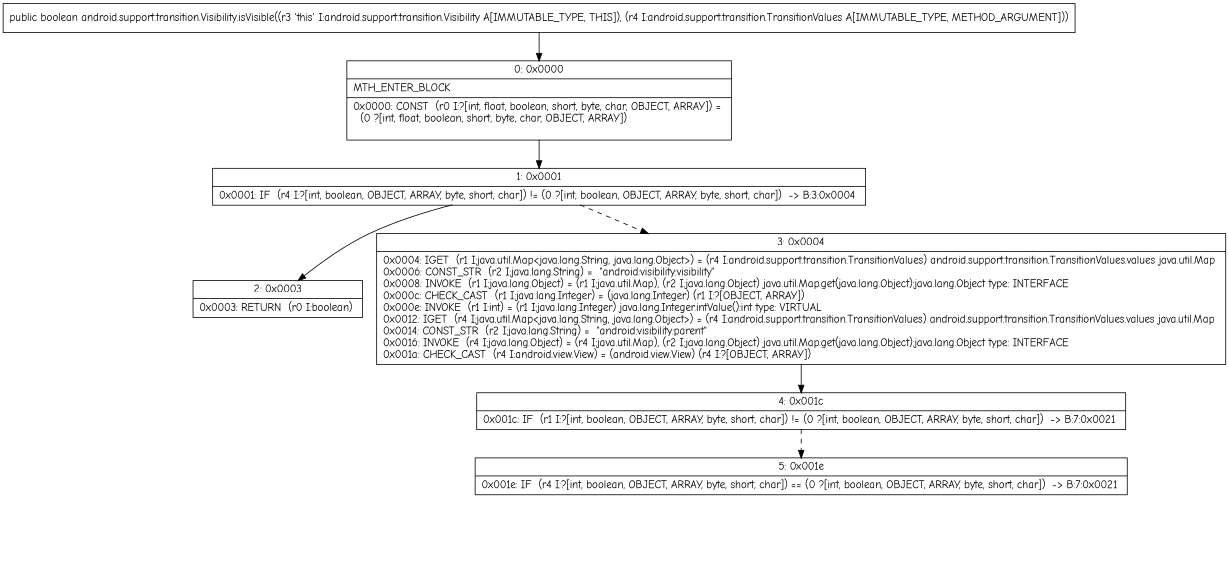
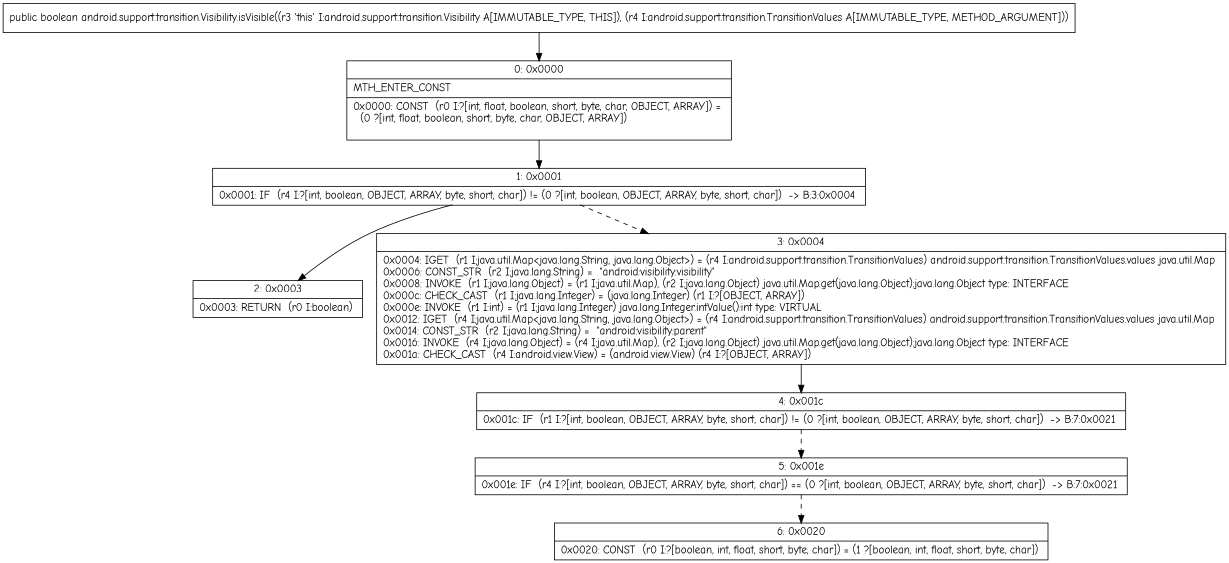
(402, 88) -> (402, 88)
none -> (801, 541)
